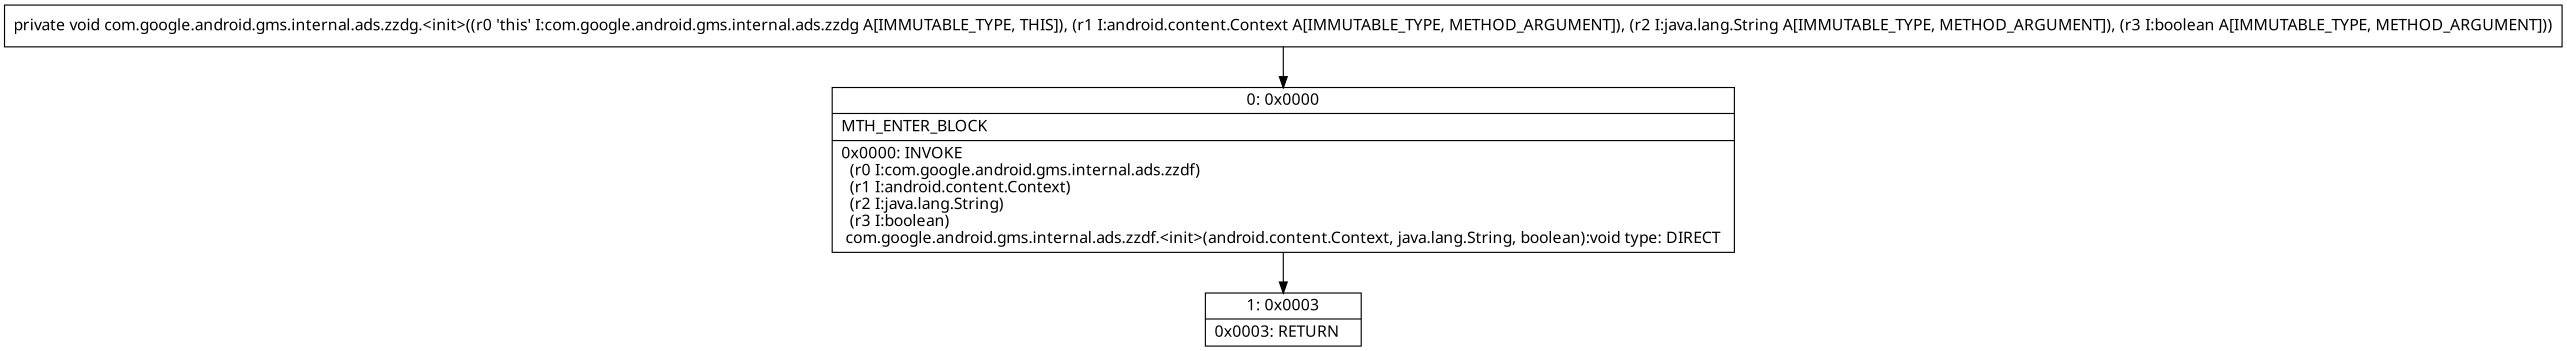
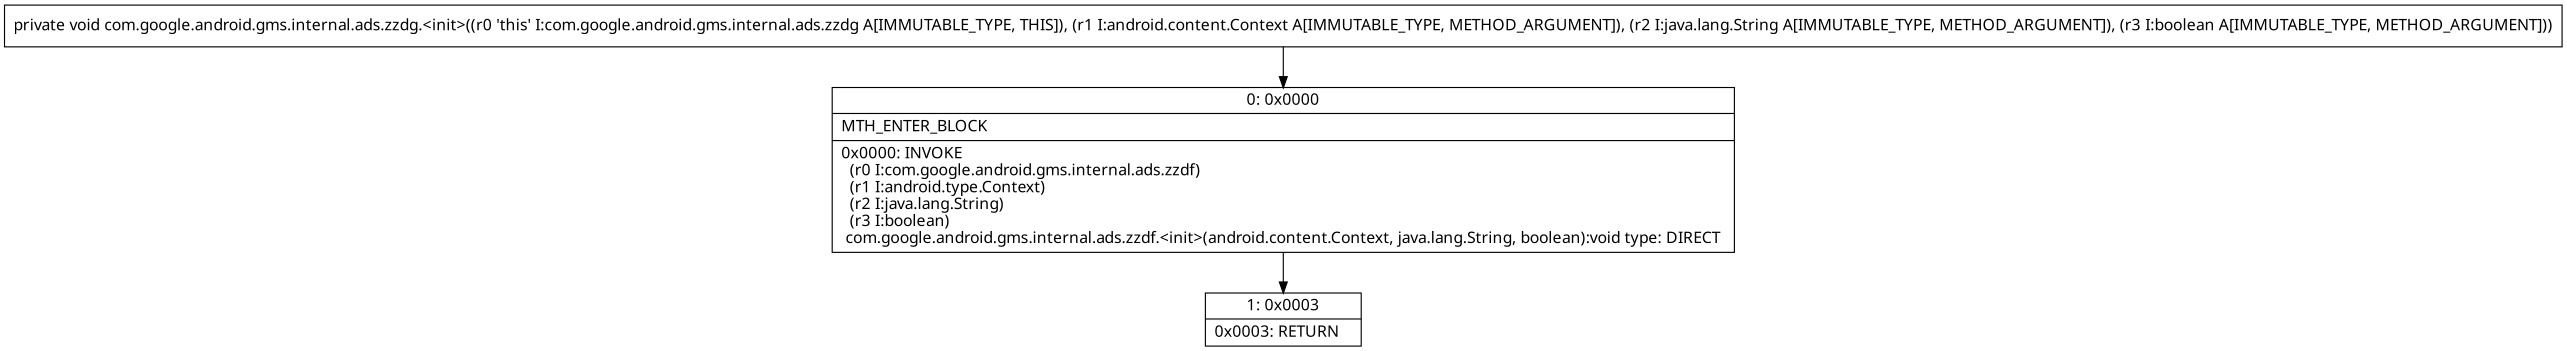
(956, 187) -> (943, 187)
